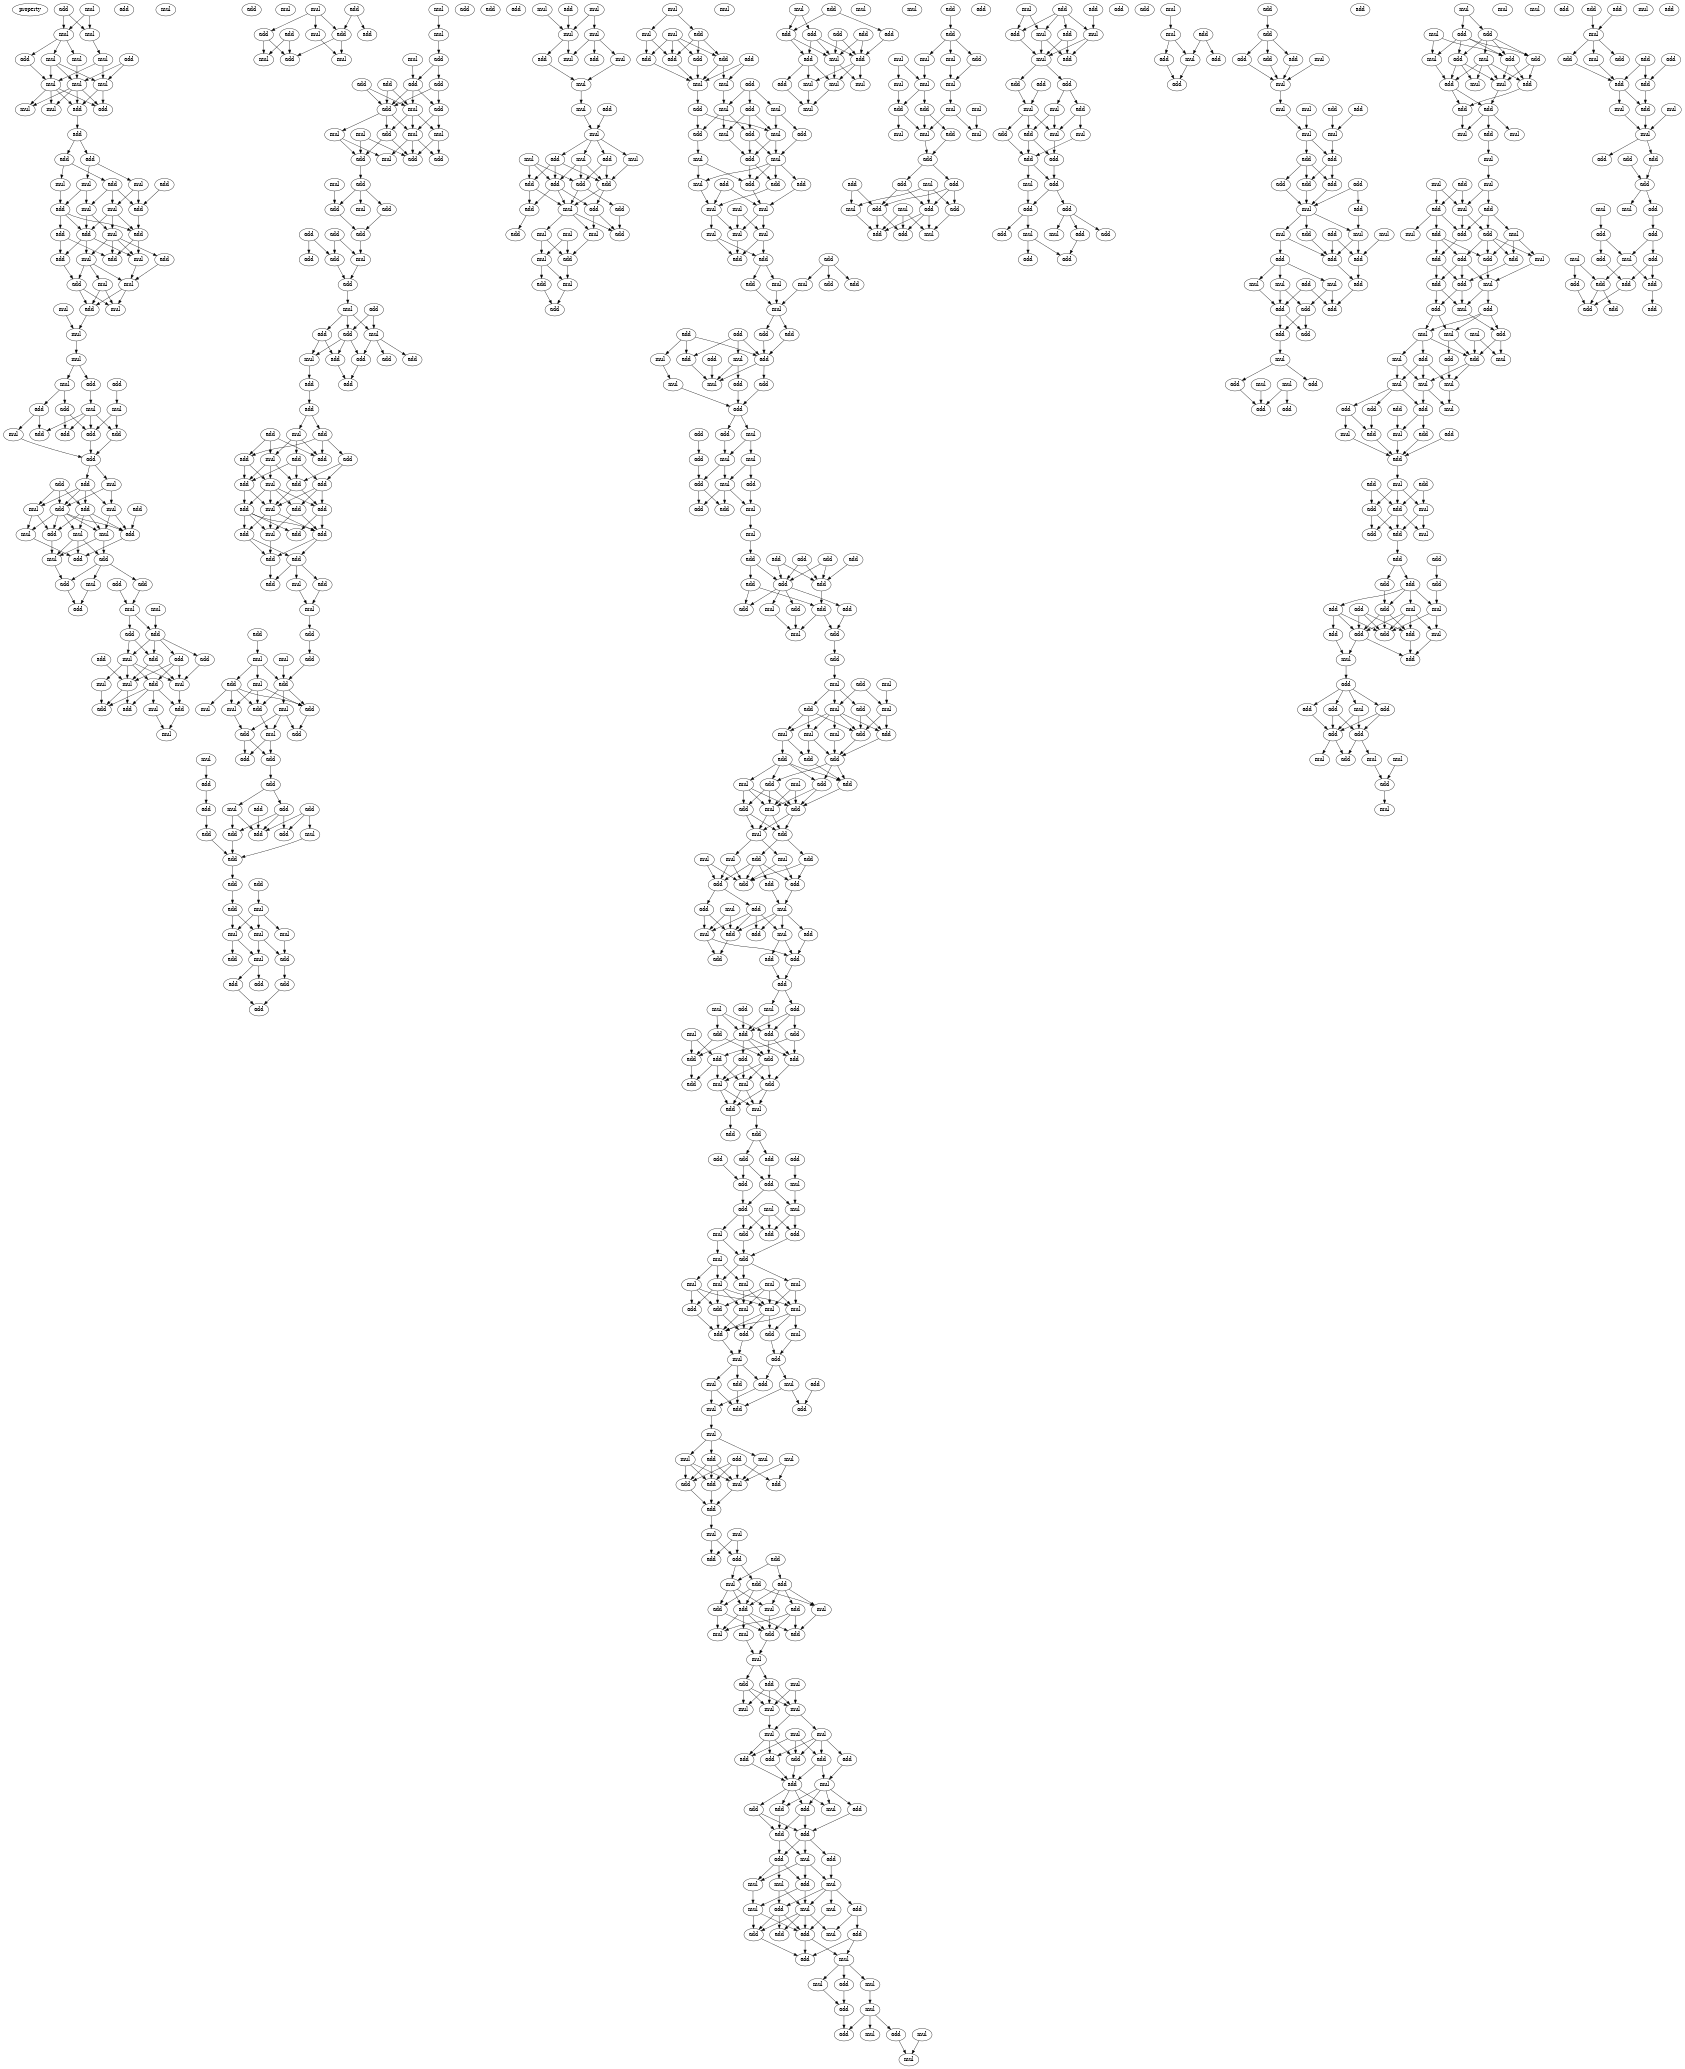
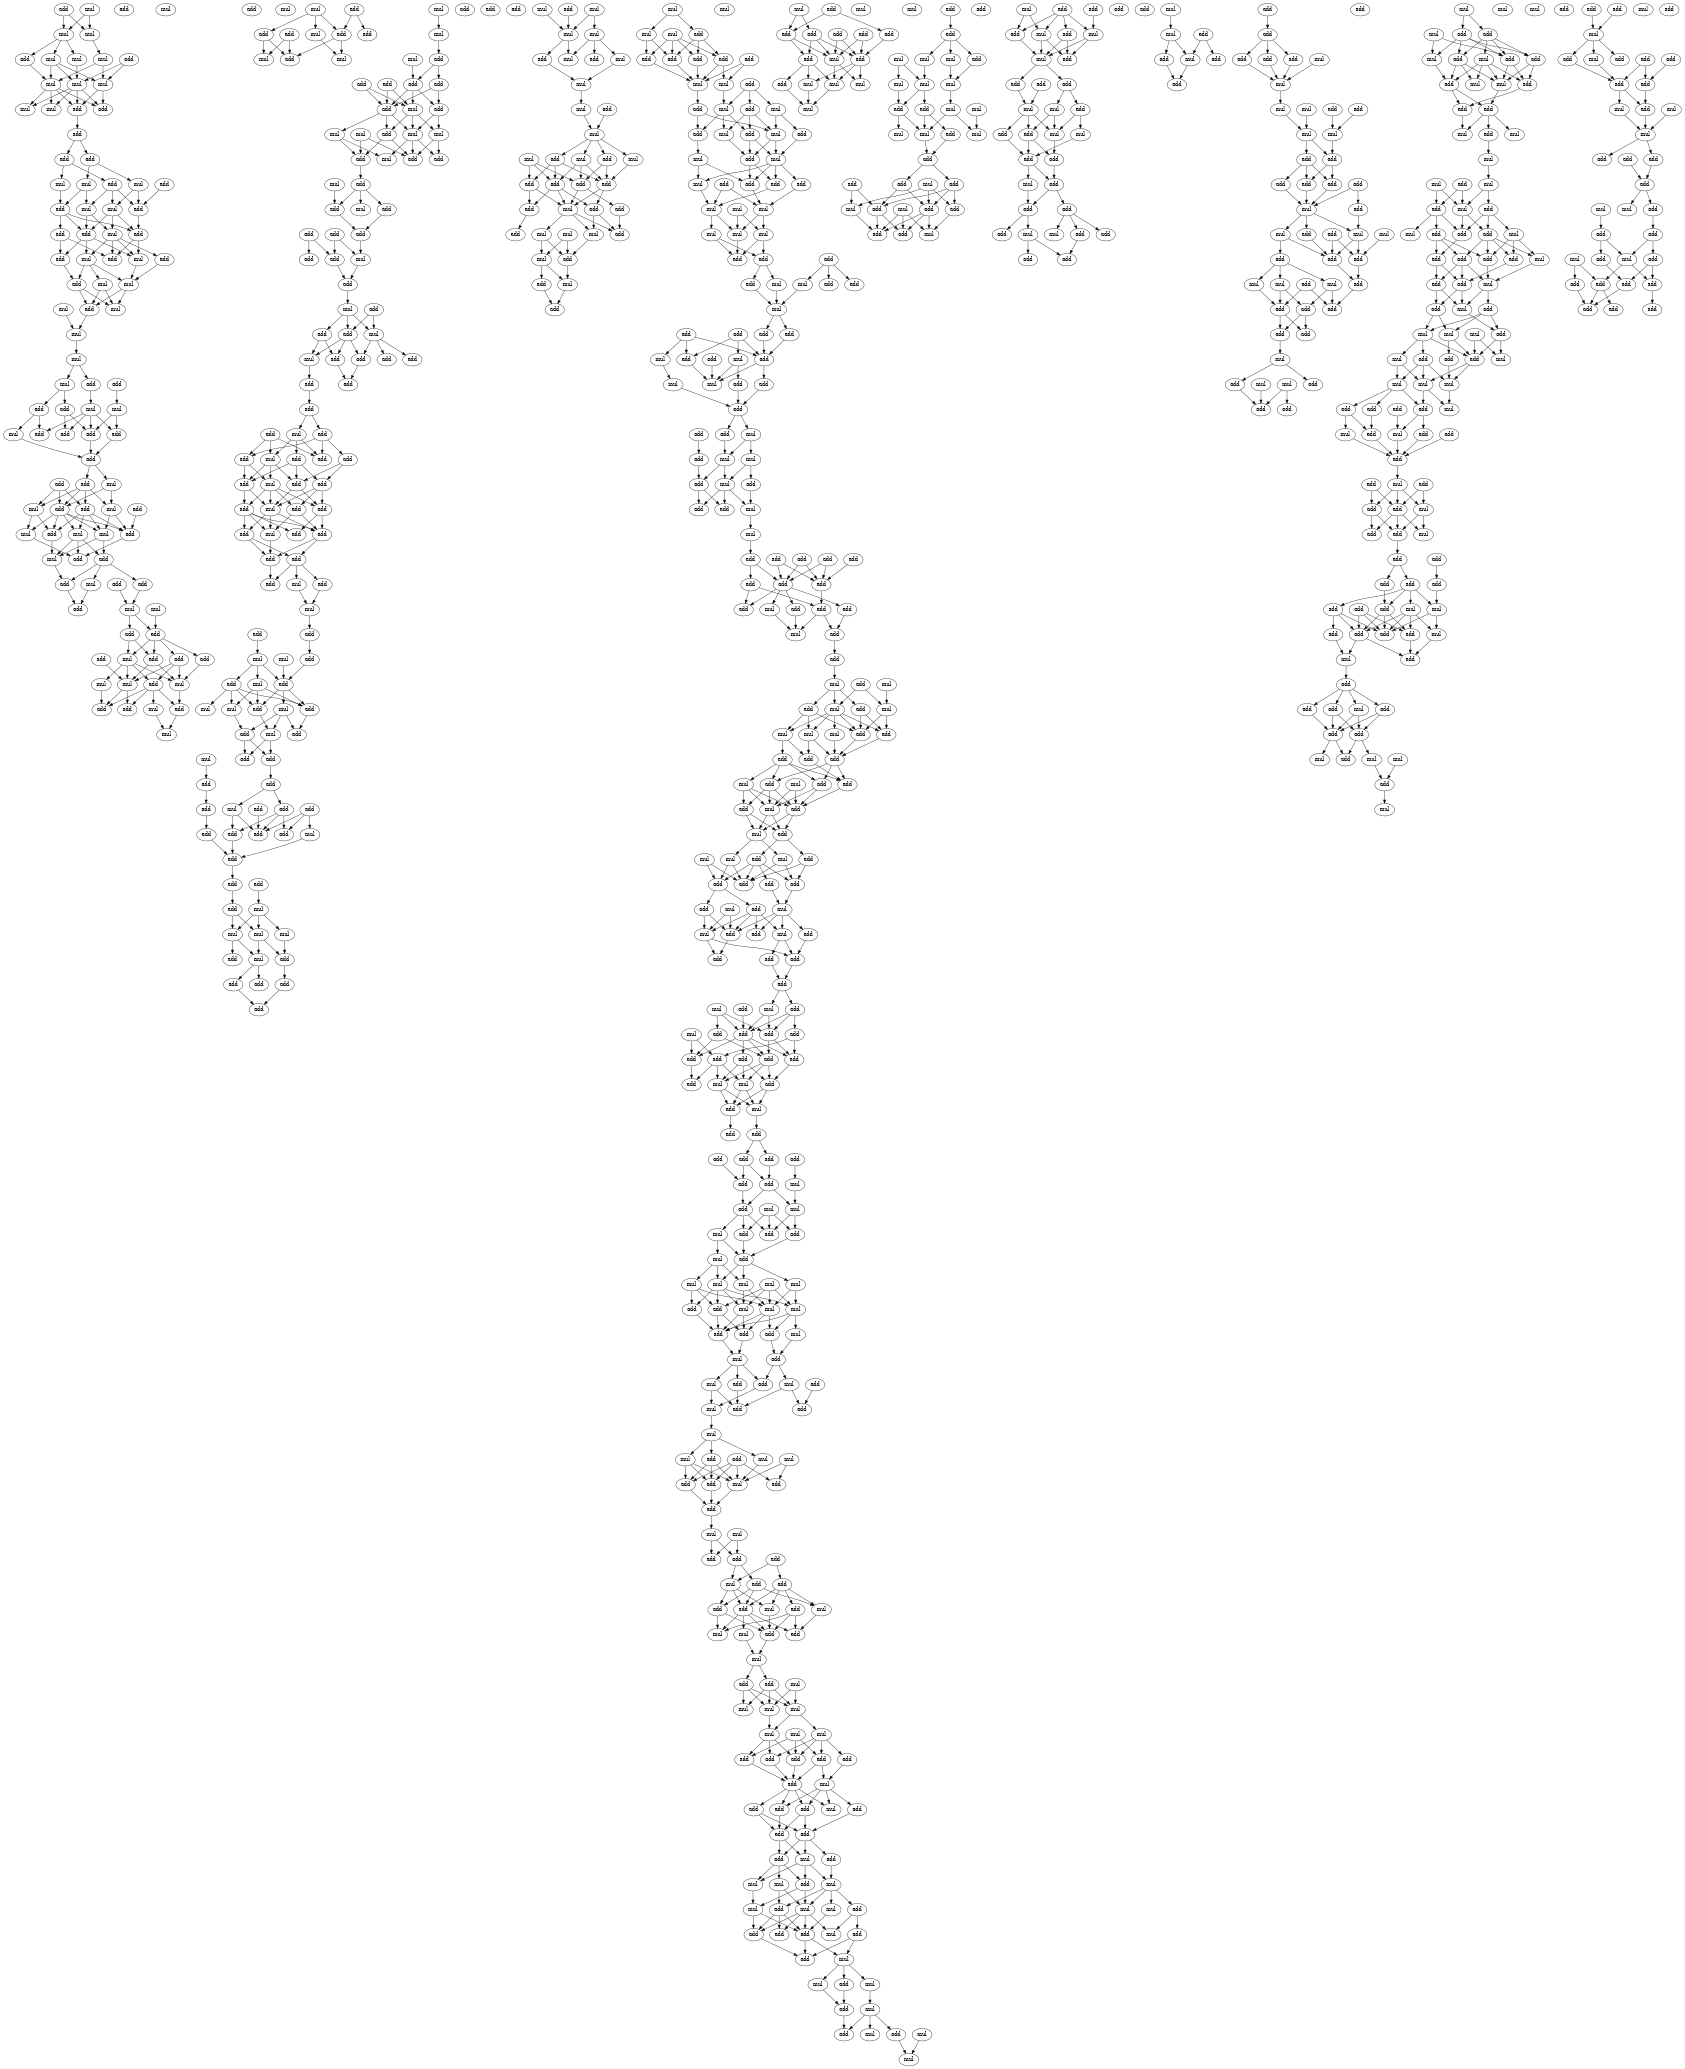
(30, 10) -> none
